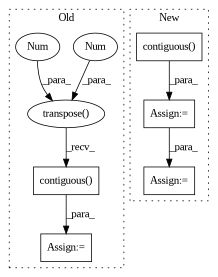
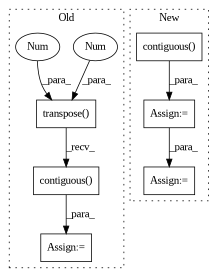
(66, 114) -> (66, 114)
